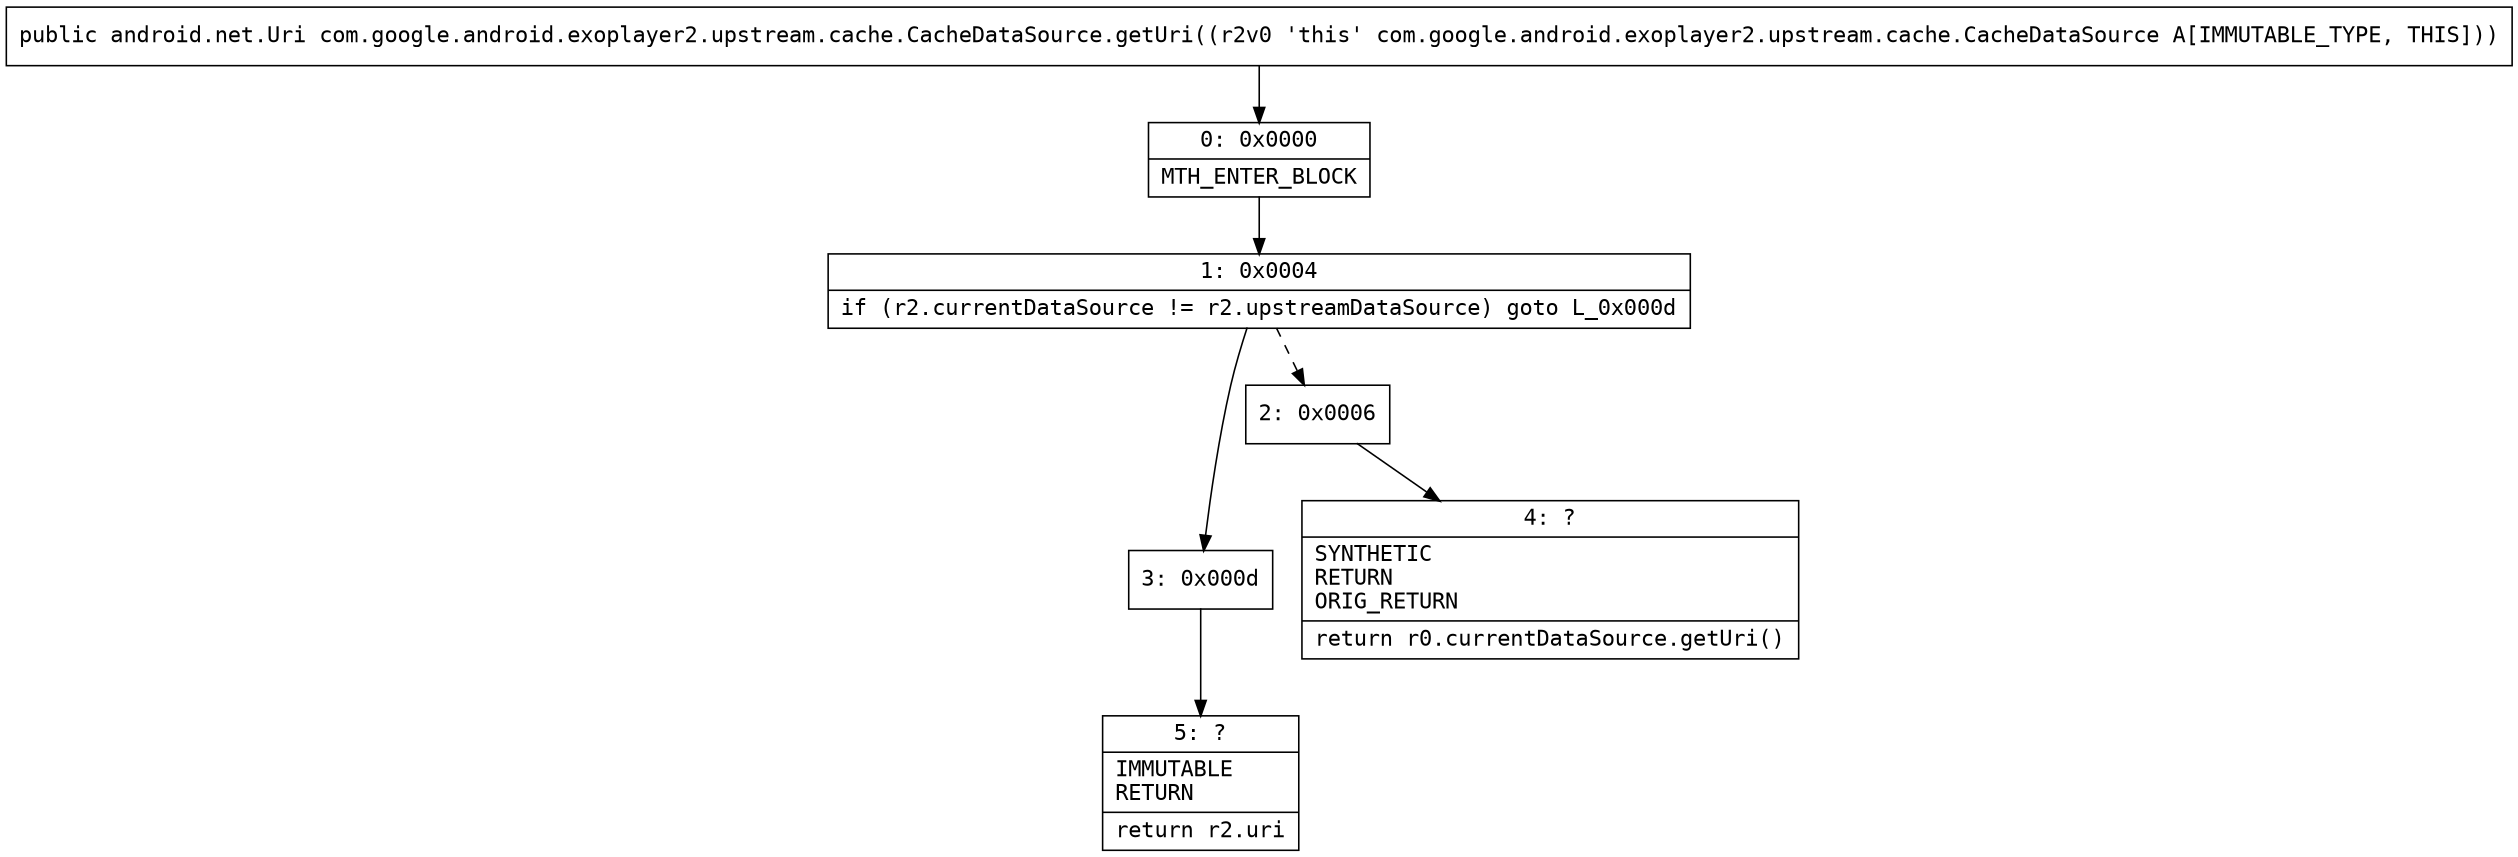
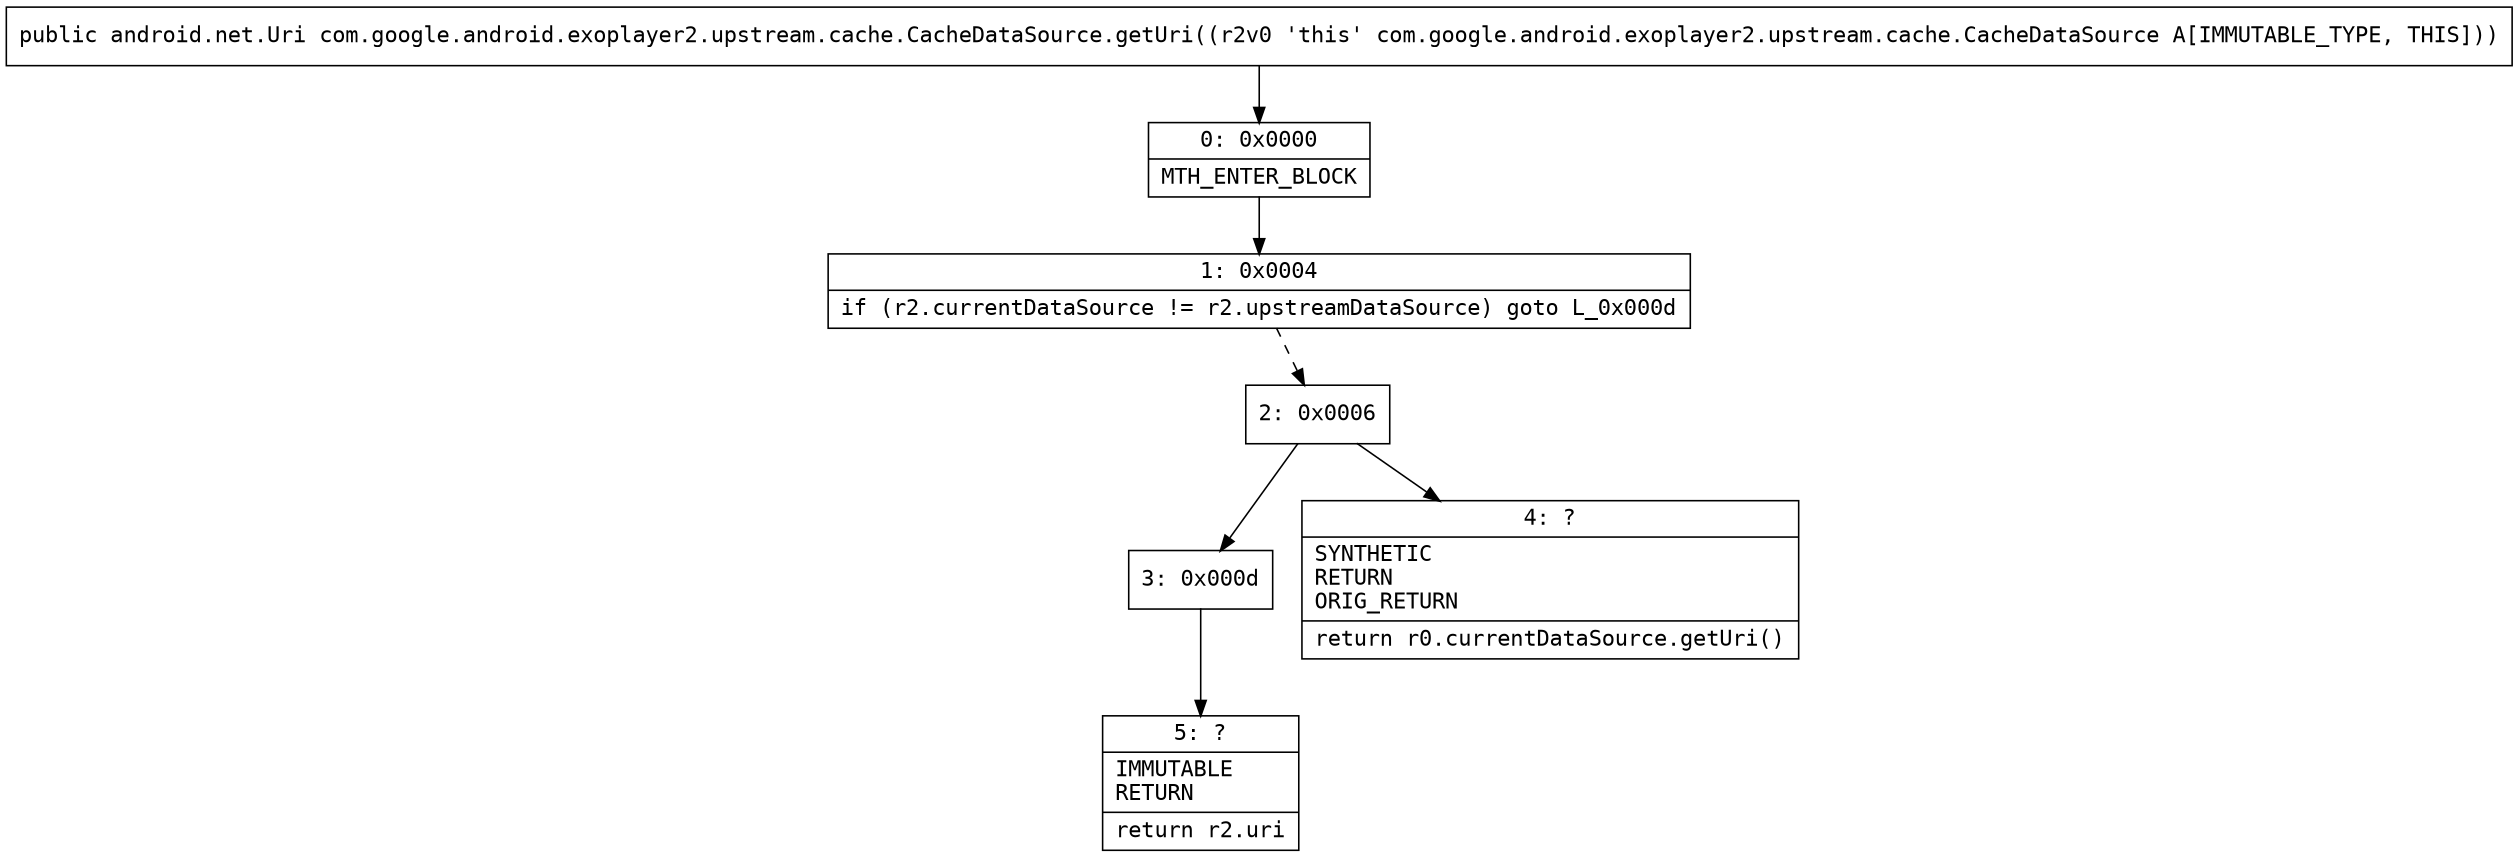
(1222, 430) -> (1264, 491)
